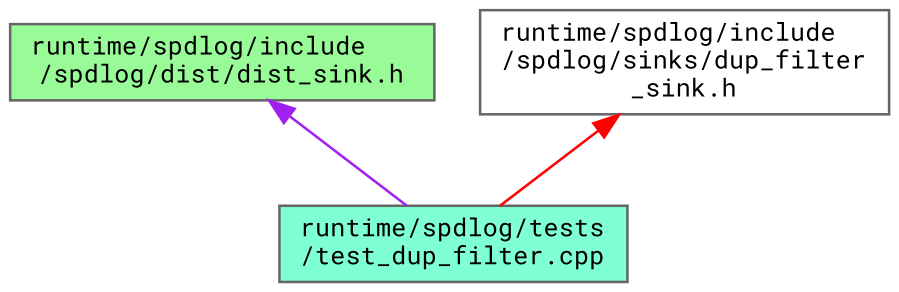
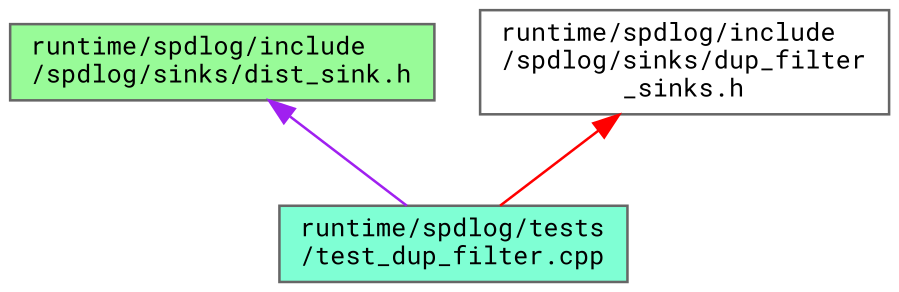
(222, 62) -> (222, 62)
(685, 62) -> (685, 62)
